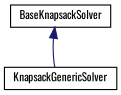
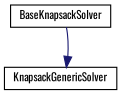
(53, 53) -> (68, 42)
